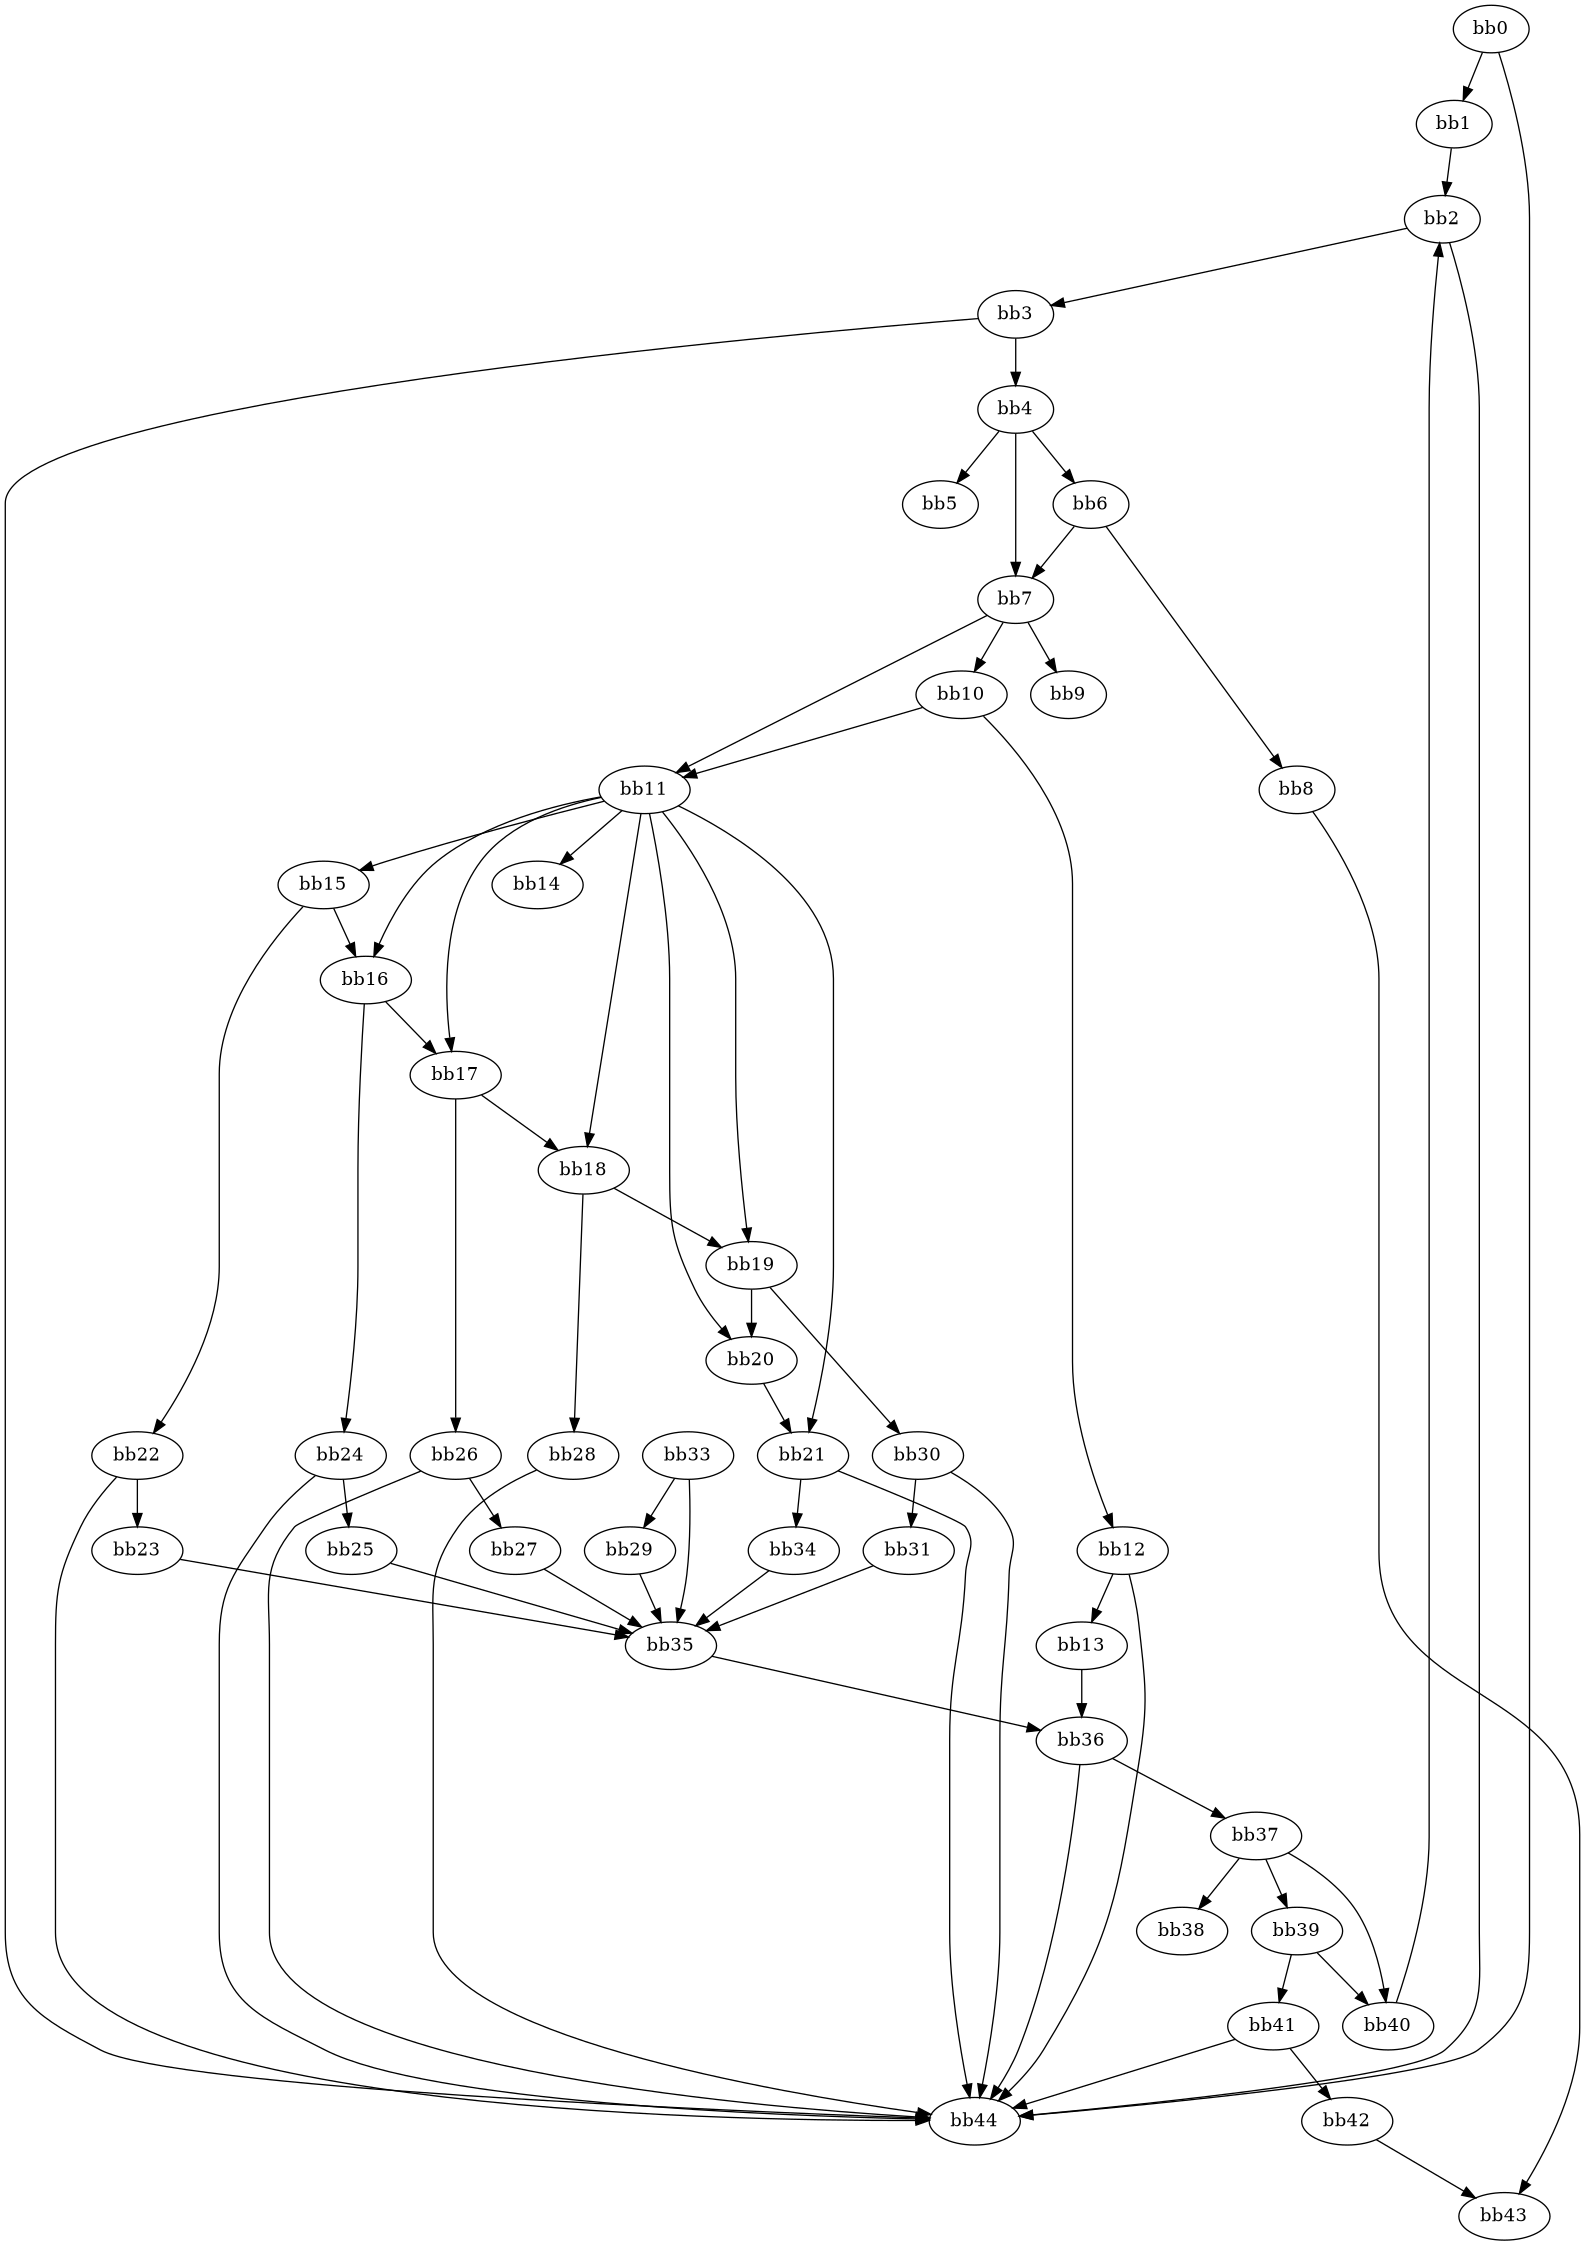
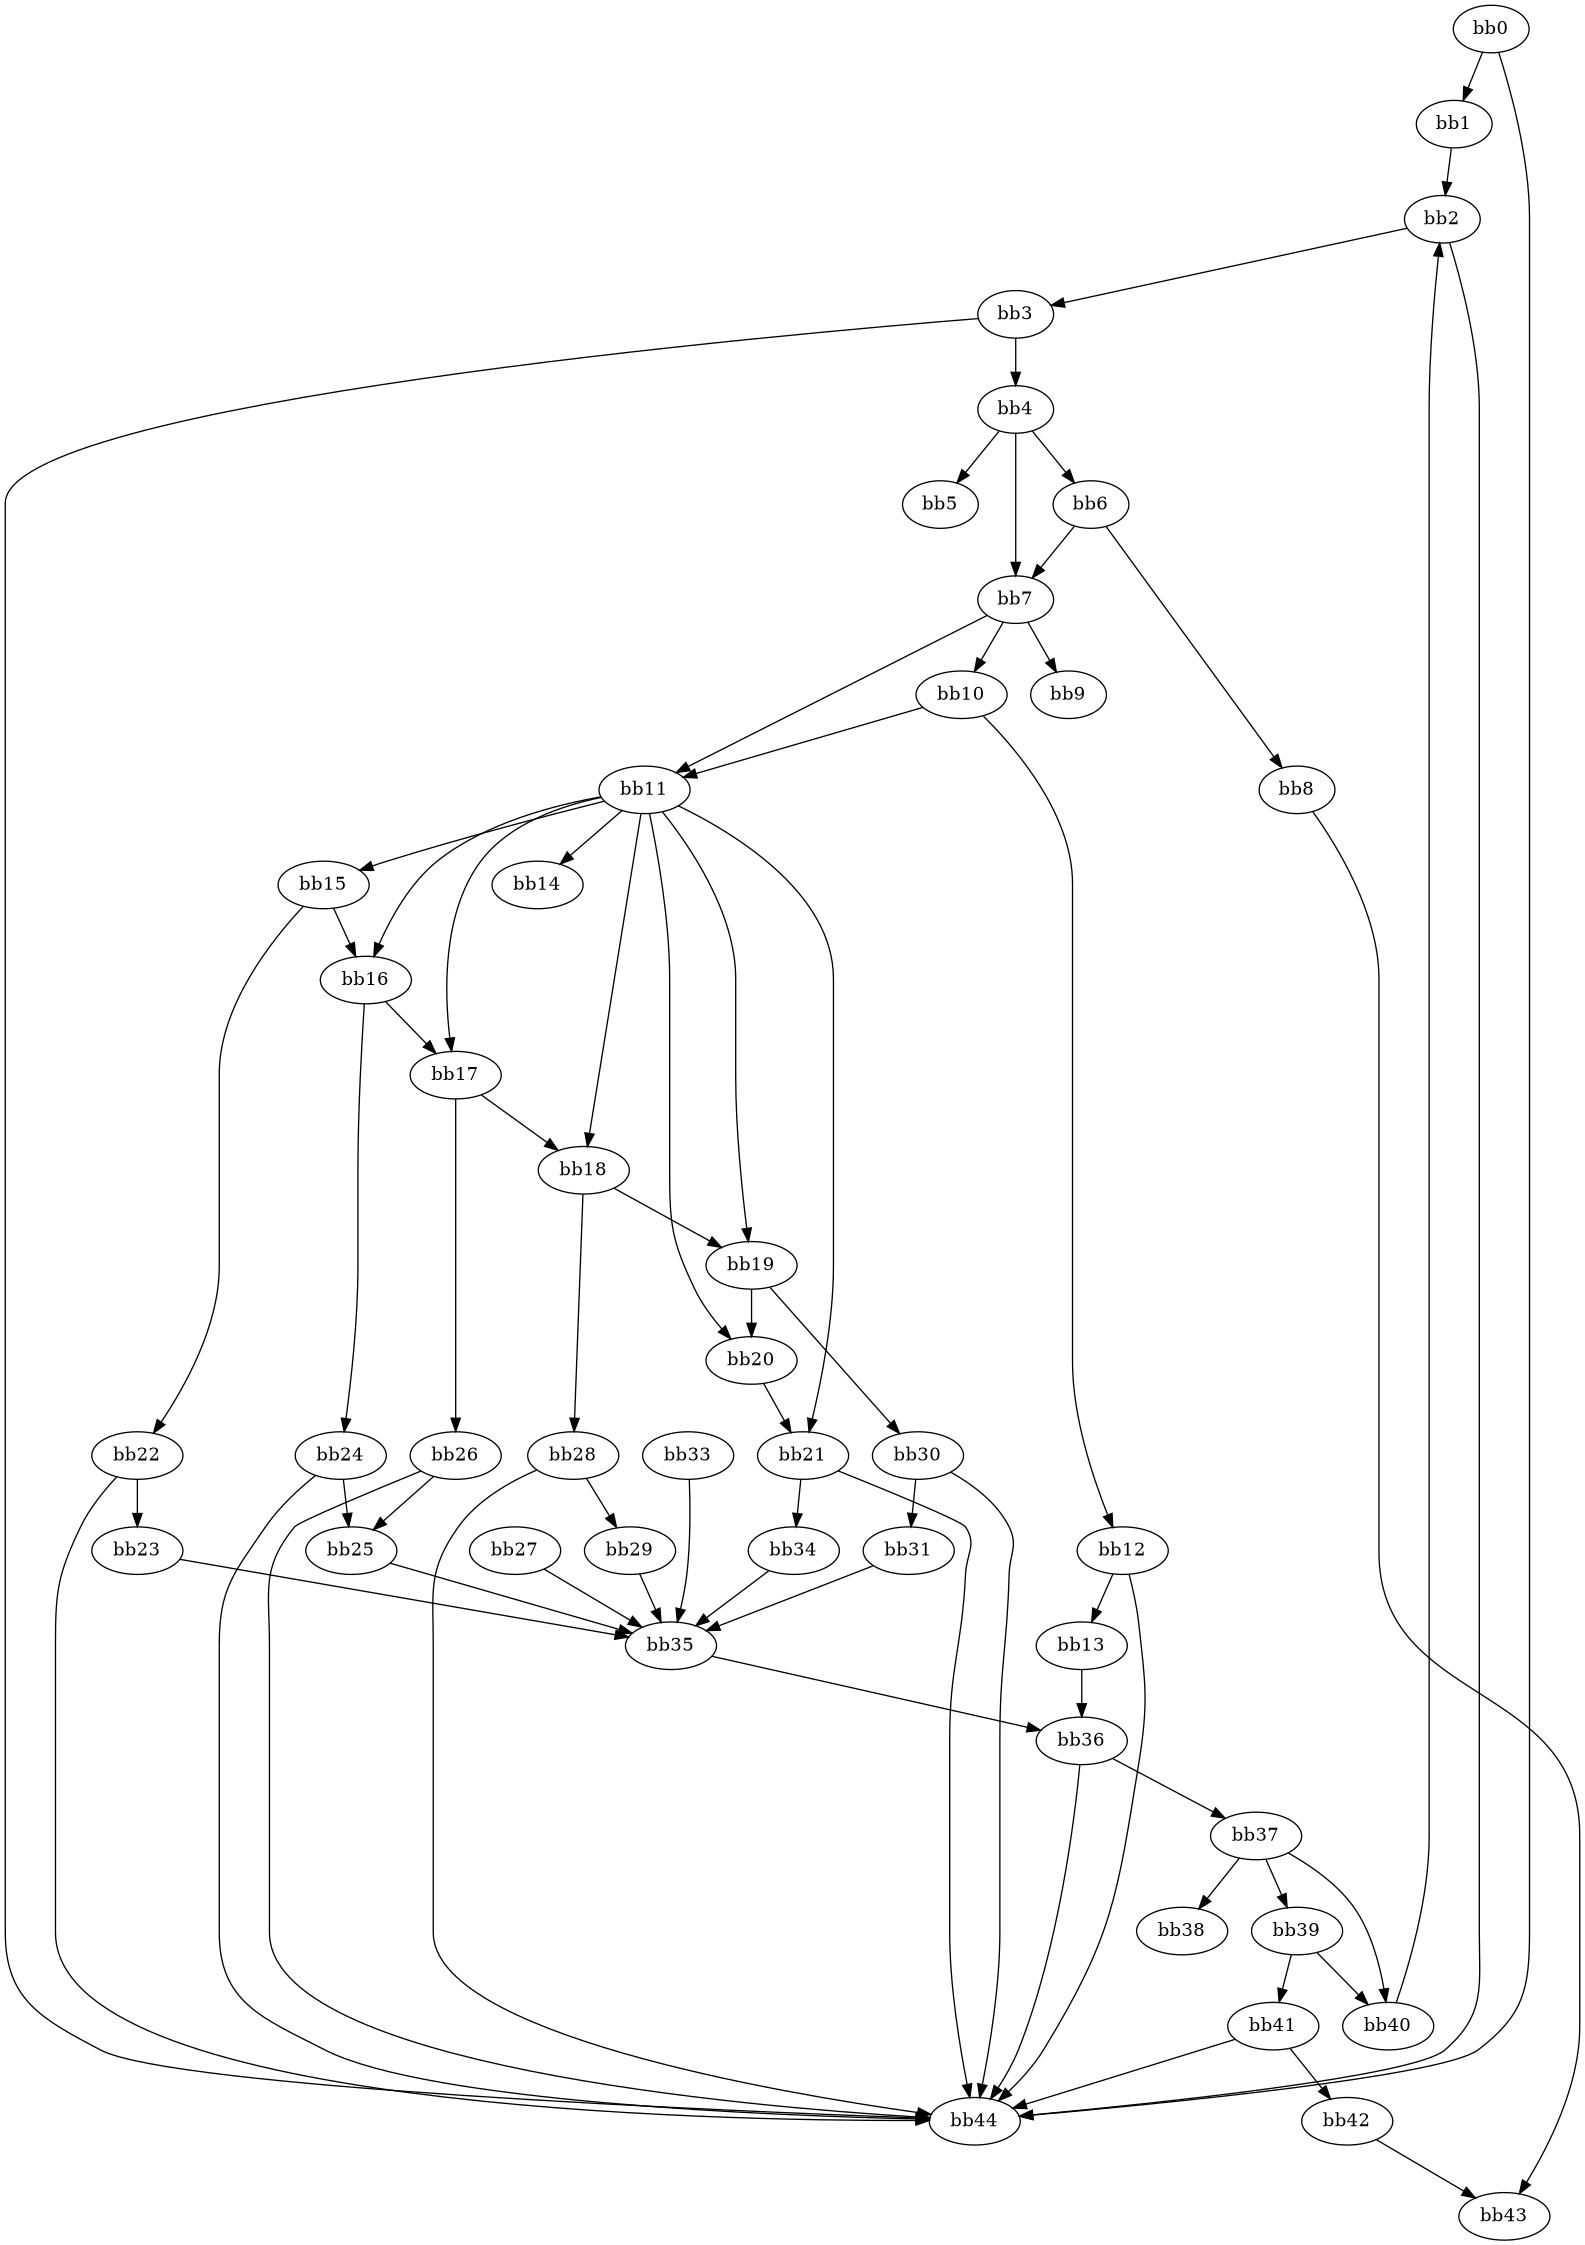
(479, 1493) -> (409, 1499)
(663, 1497) -> (598, 1497)
